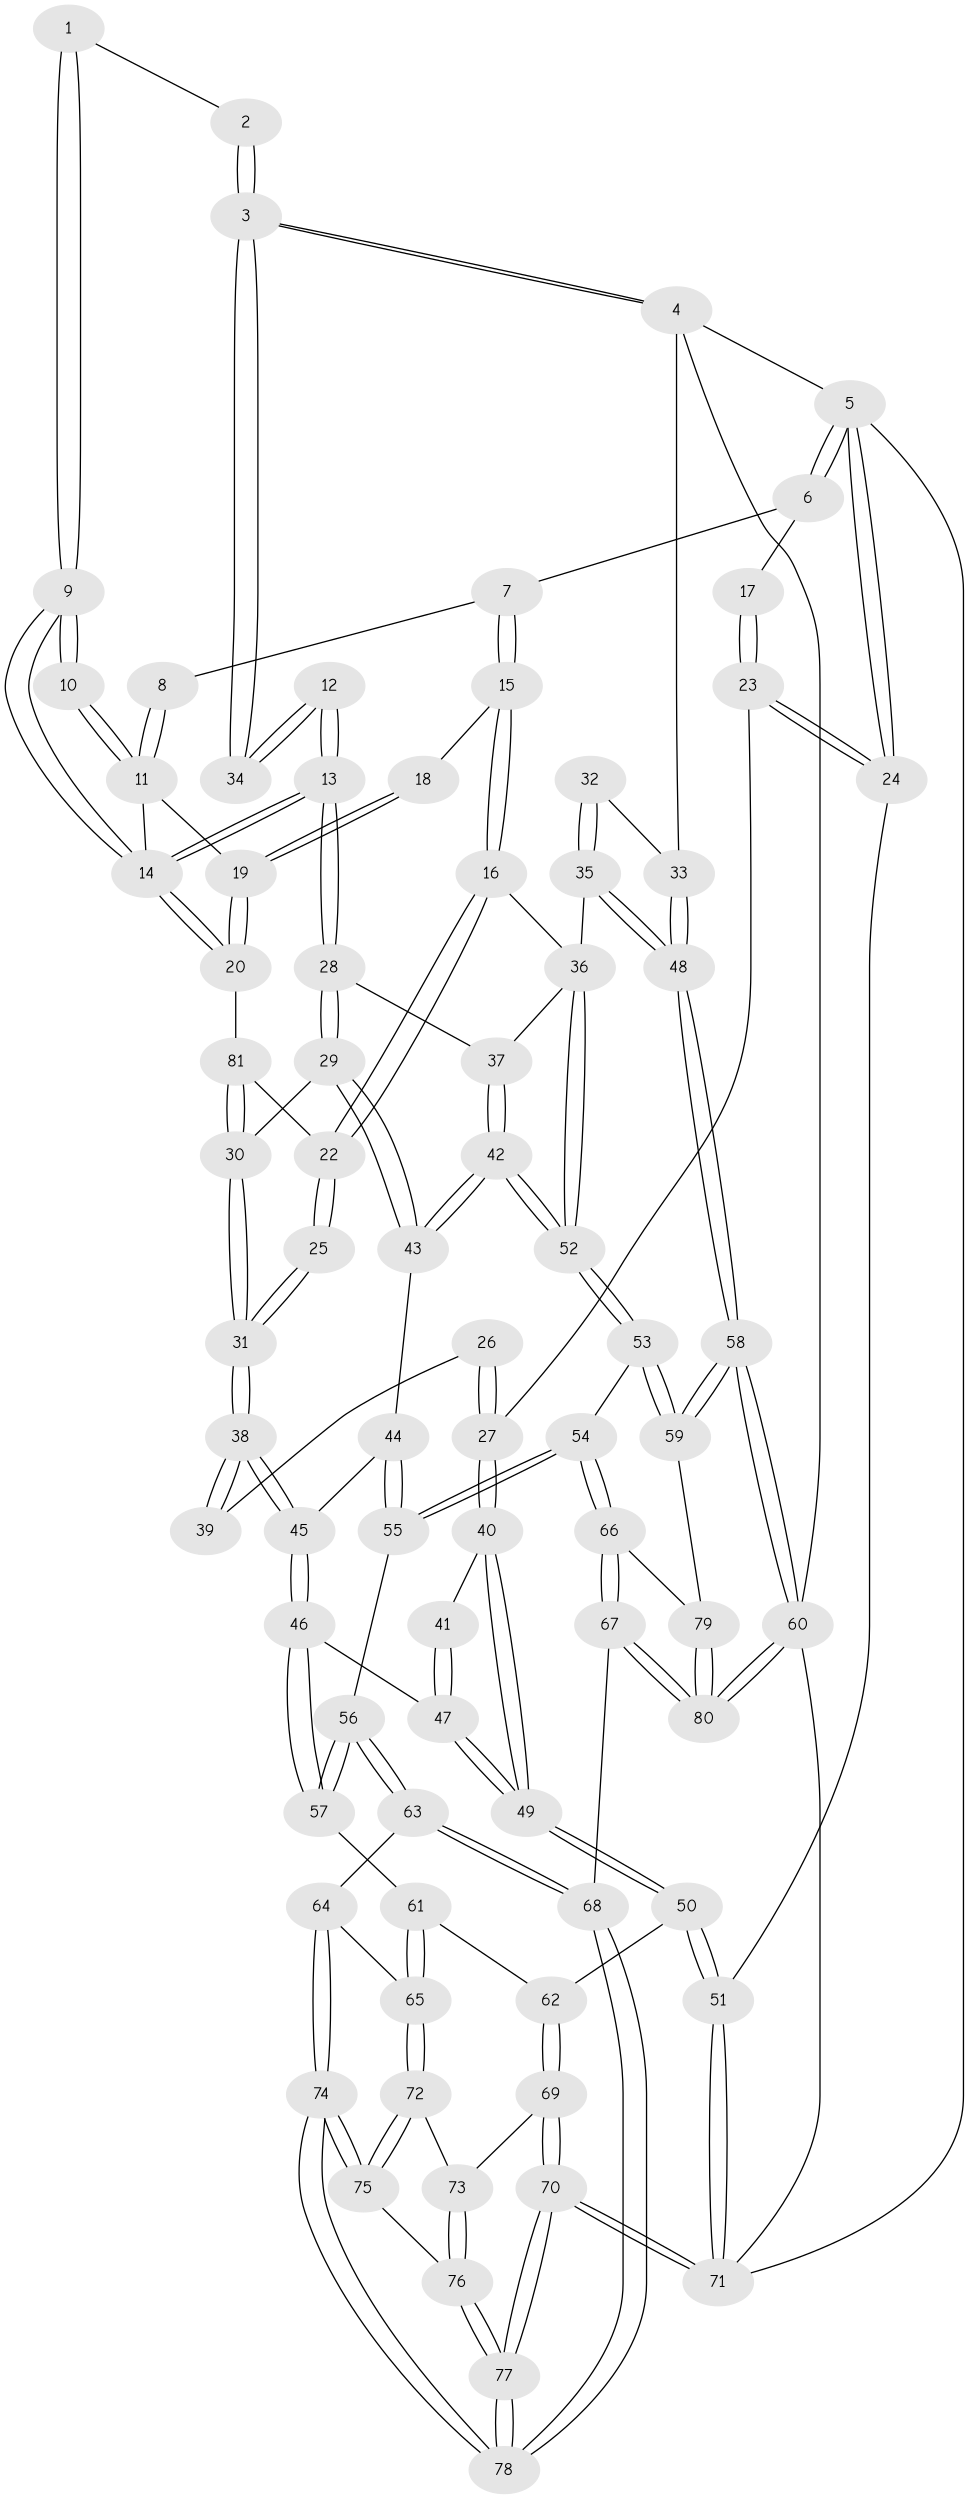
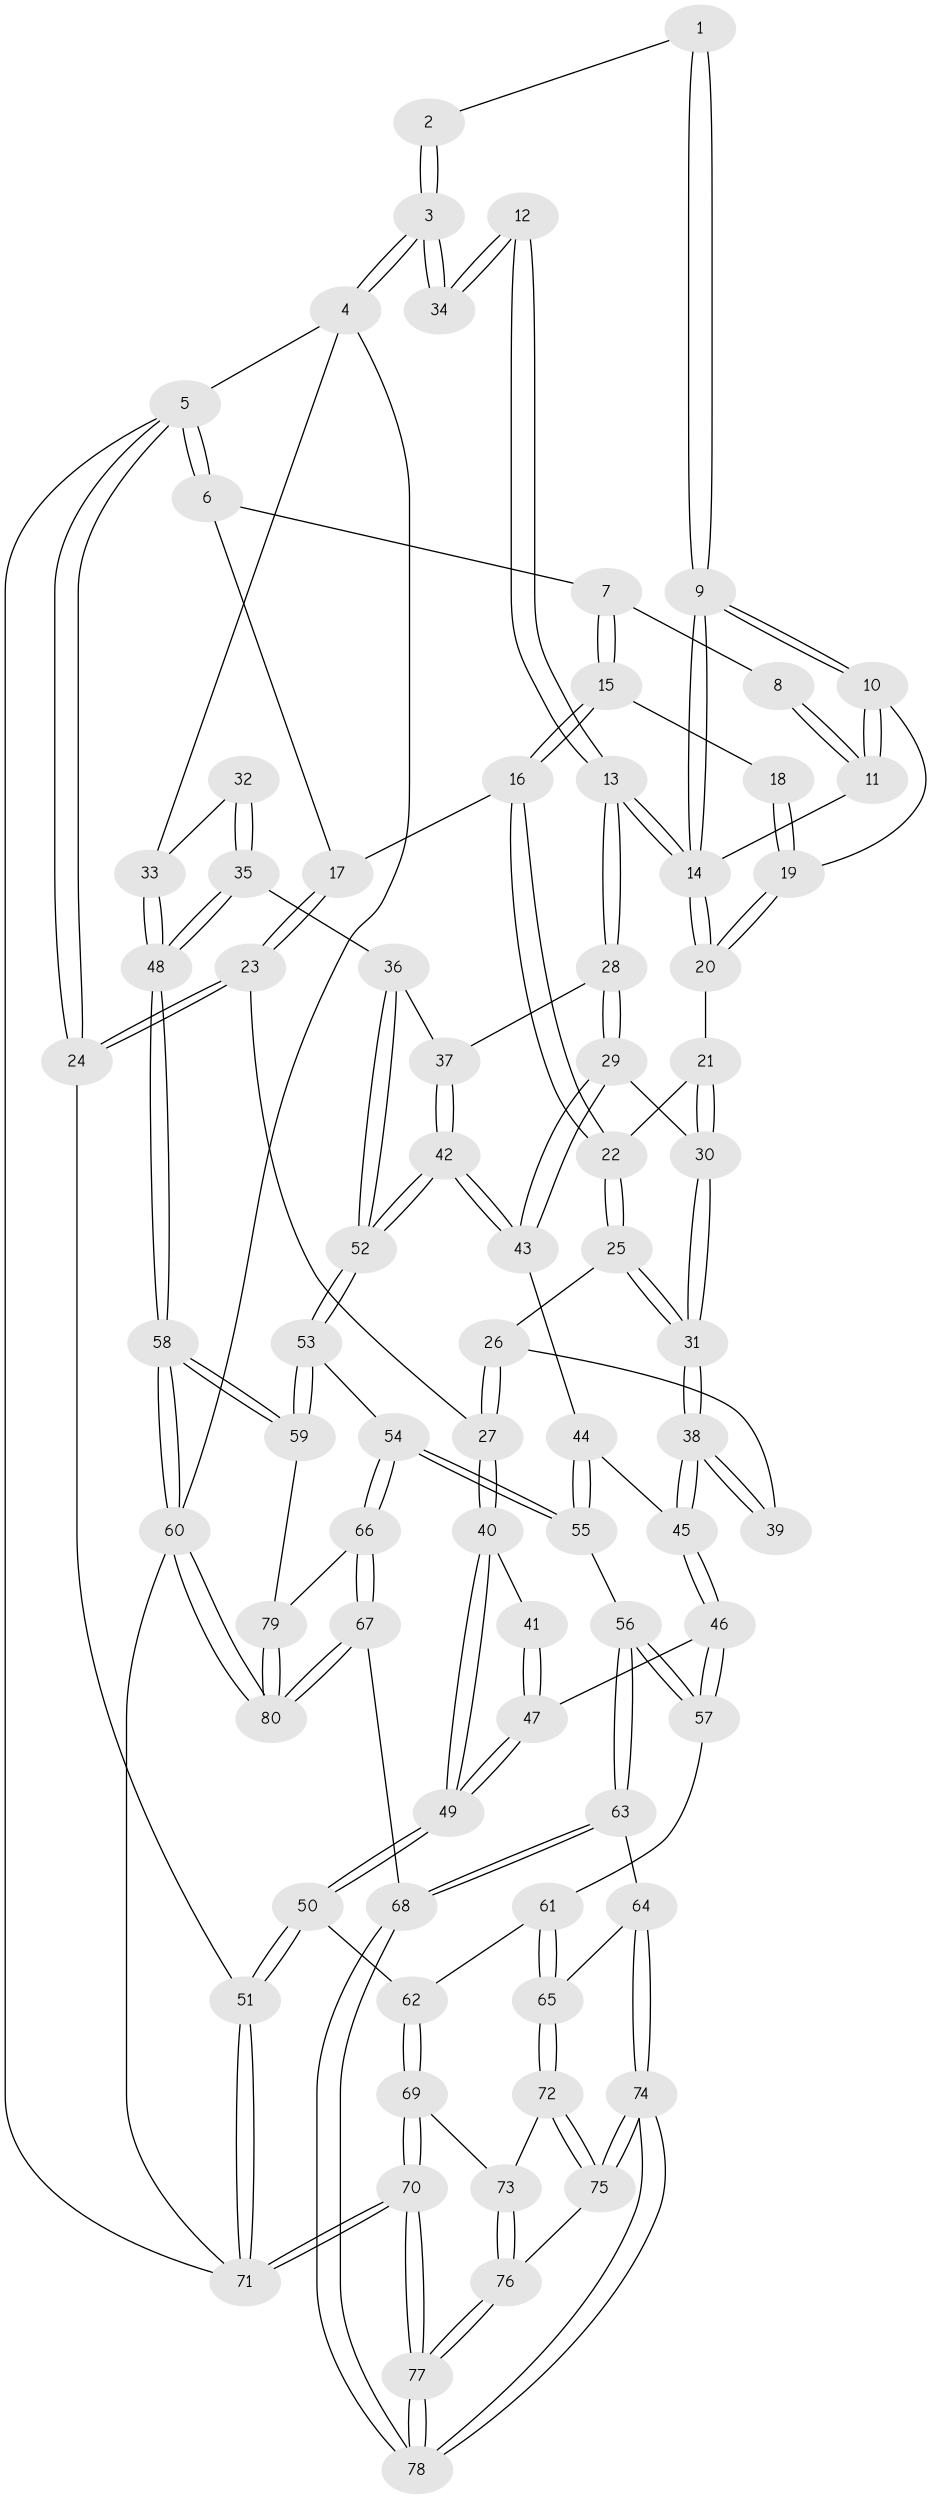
(191, 827) -> (916, 808)
(536, 921) -> (428, 827)
(236, 1062) -> (706, 1062)
none -> (555, 1297)
